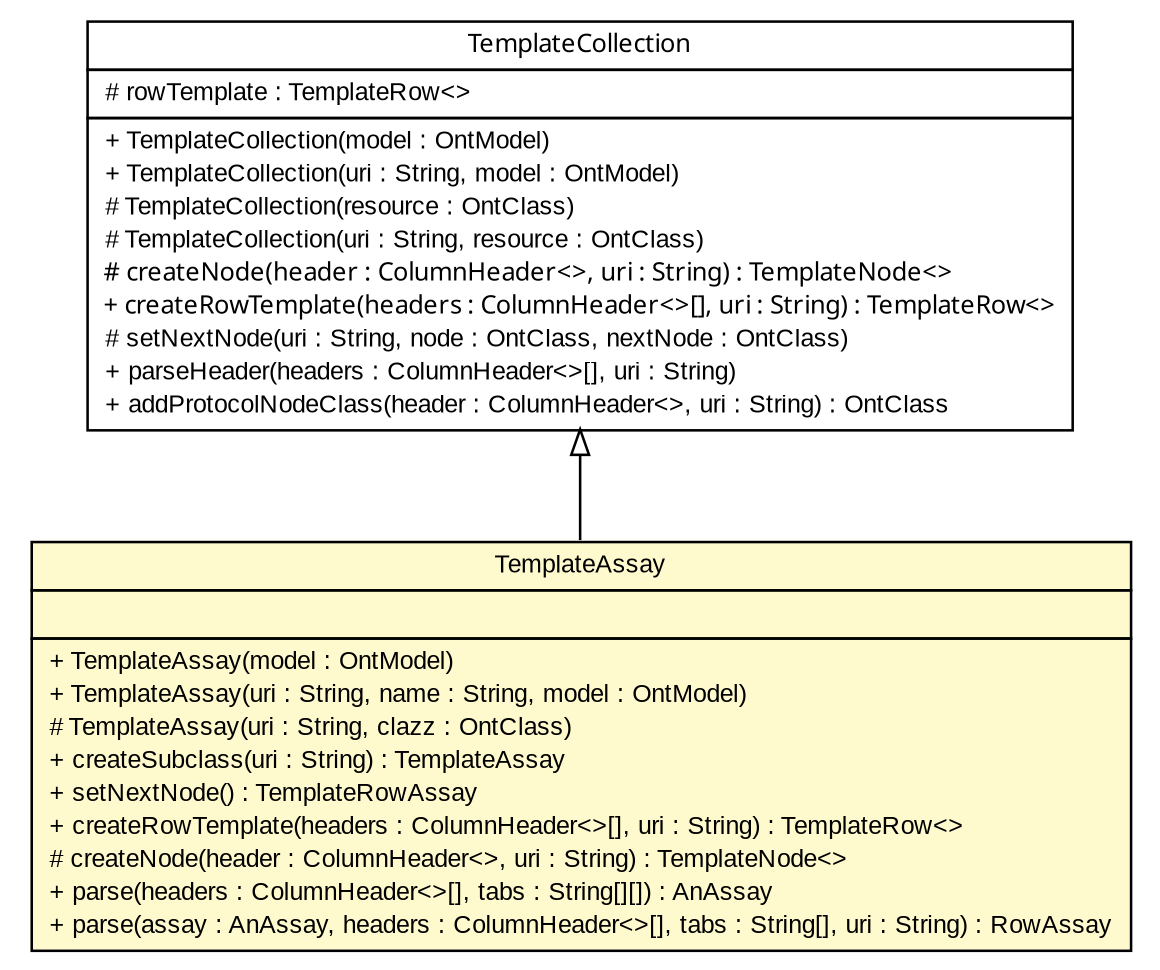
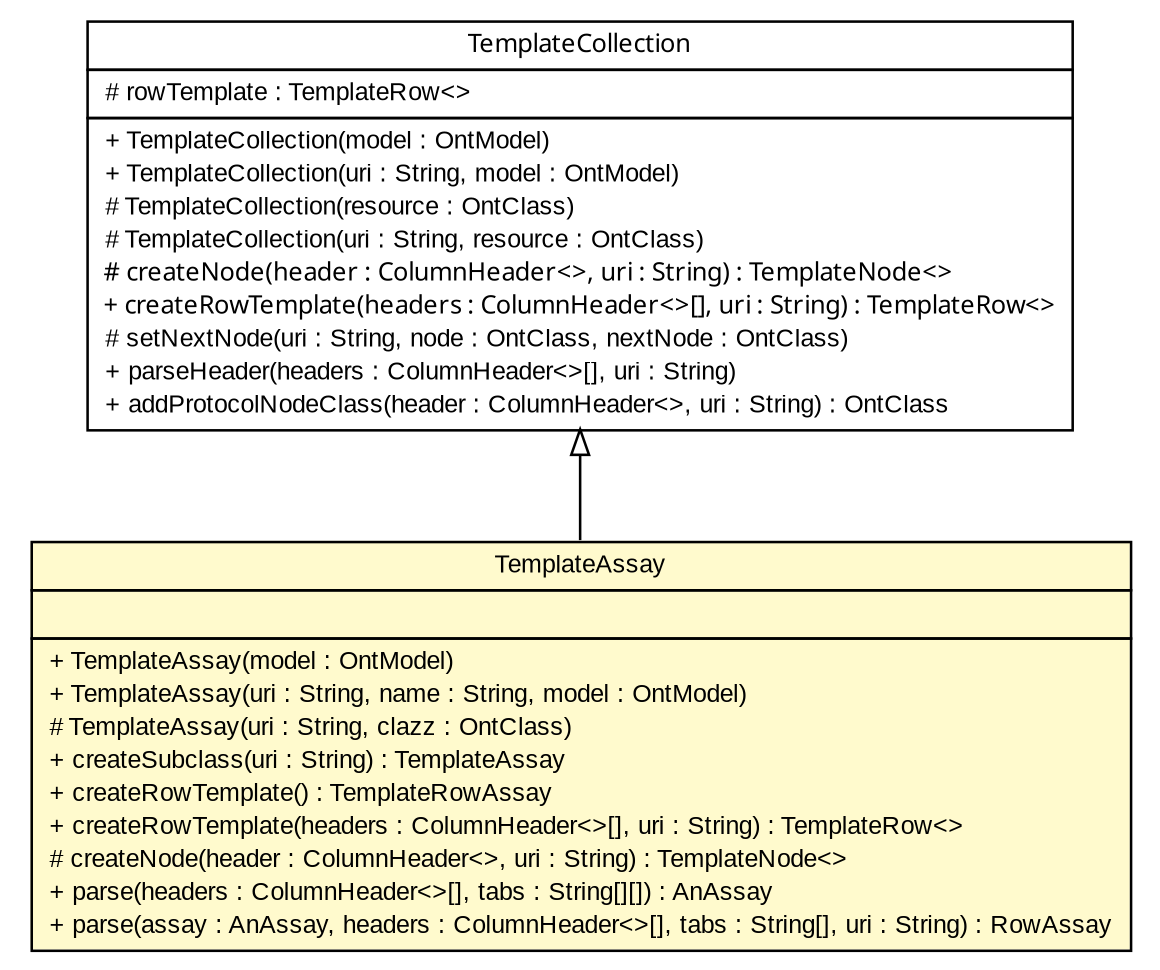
(264, 793) -> (302, 793)
